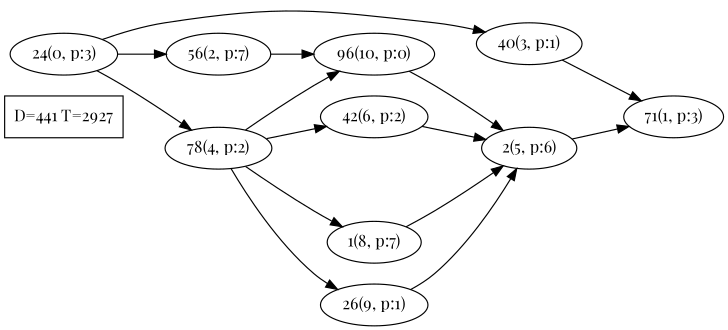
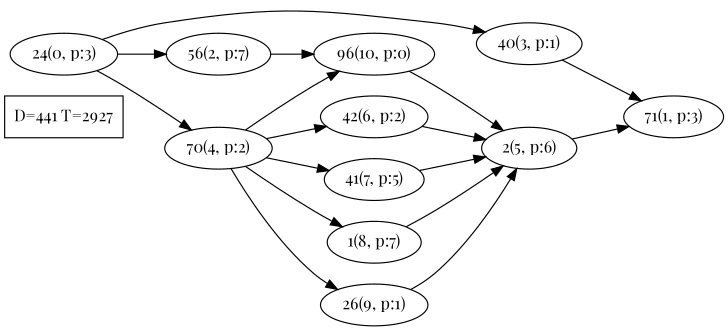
(218, 148) -> (218, 148)
none -> (374, 180)
